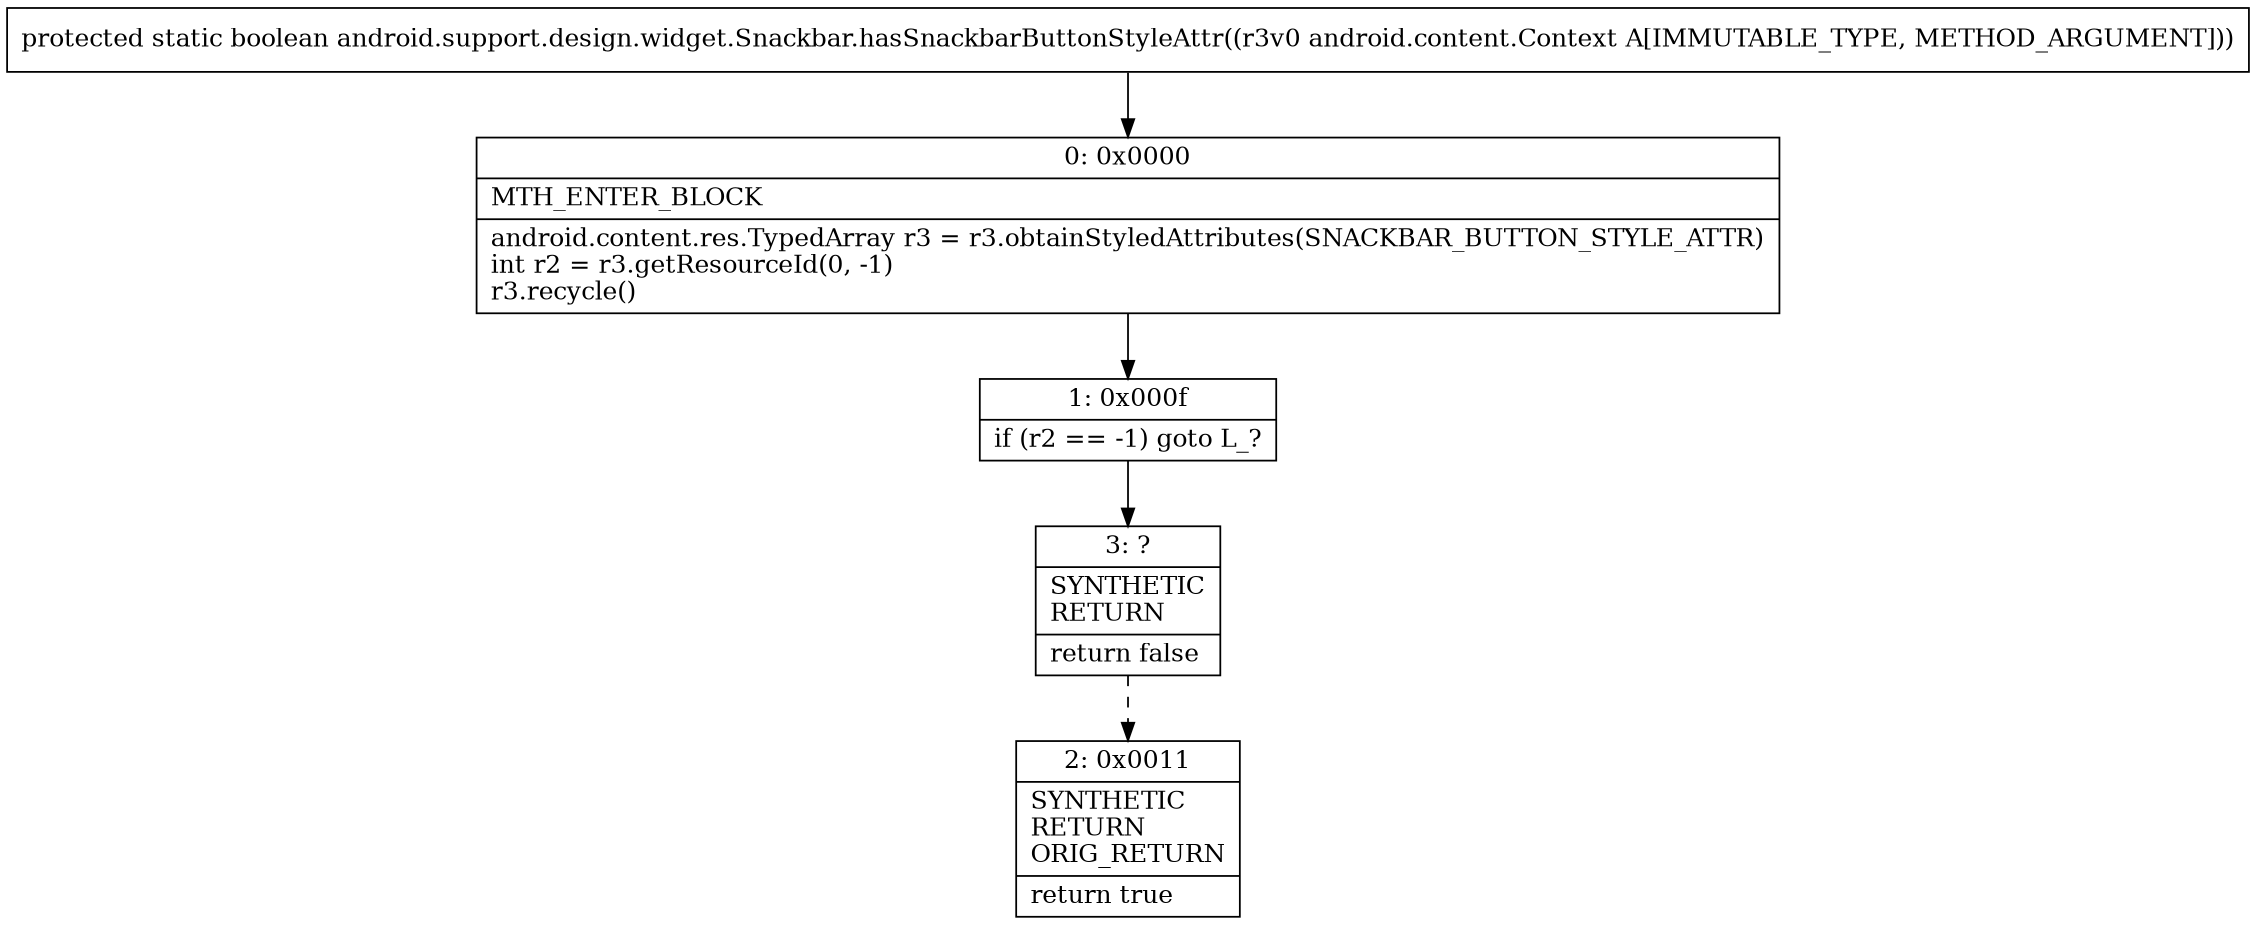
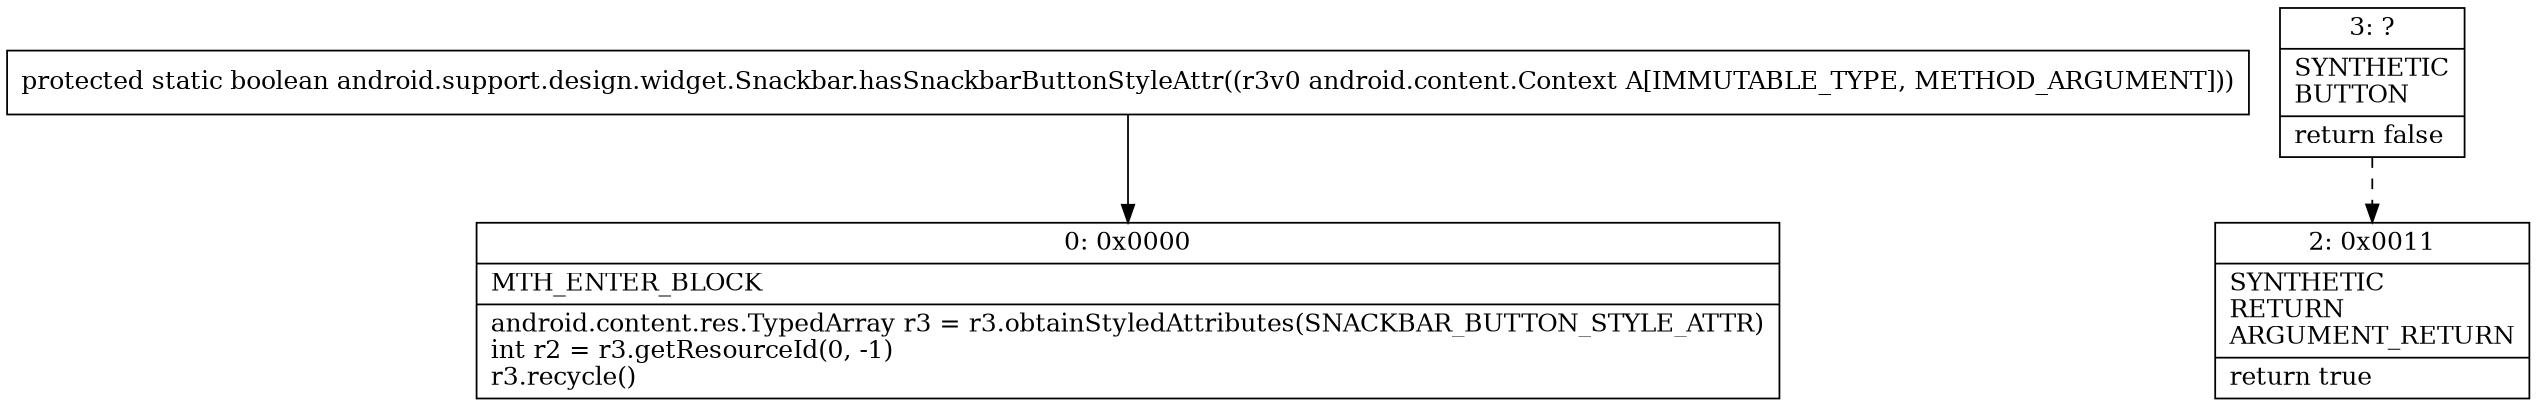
(1128, 420) -> none
(1108, 613) -> (2352, 95)
(1128, 855) -> (2372, 336)
